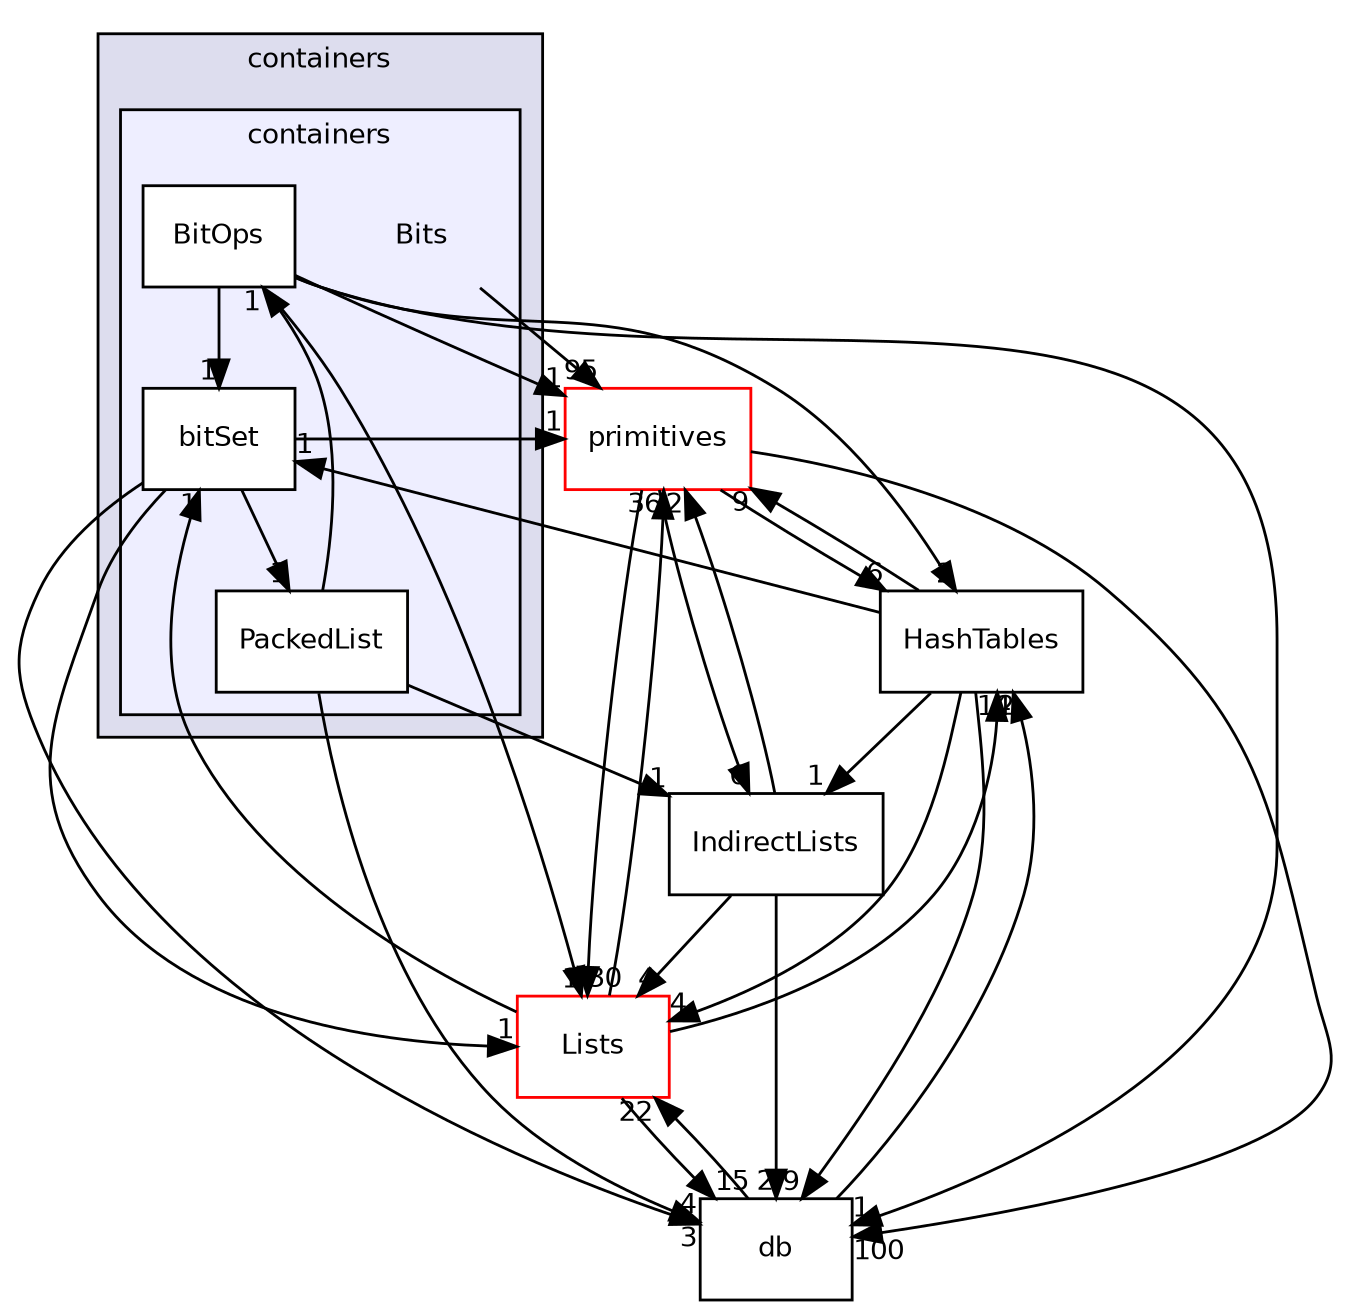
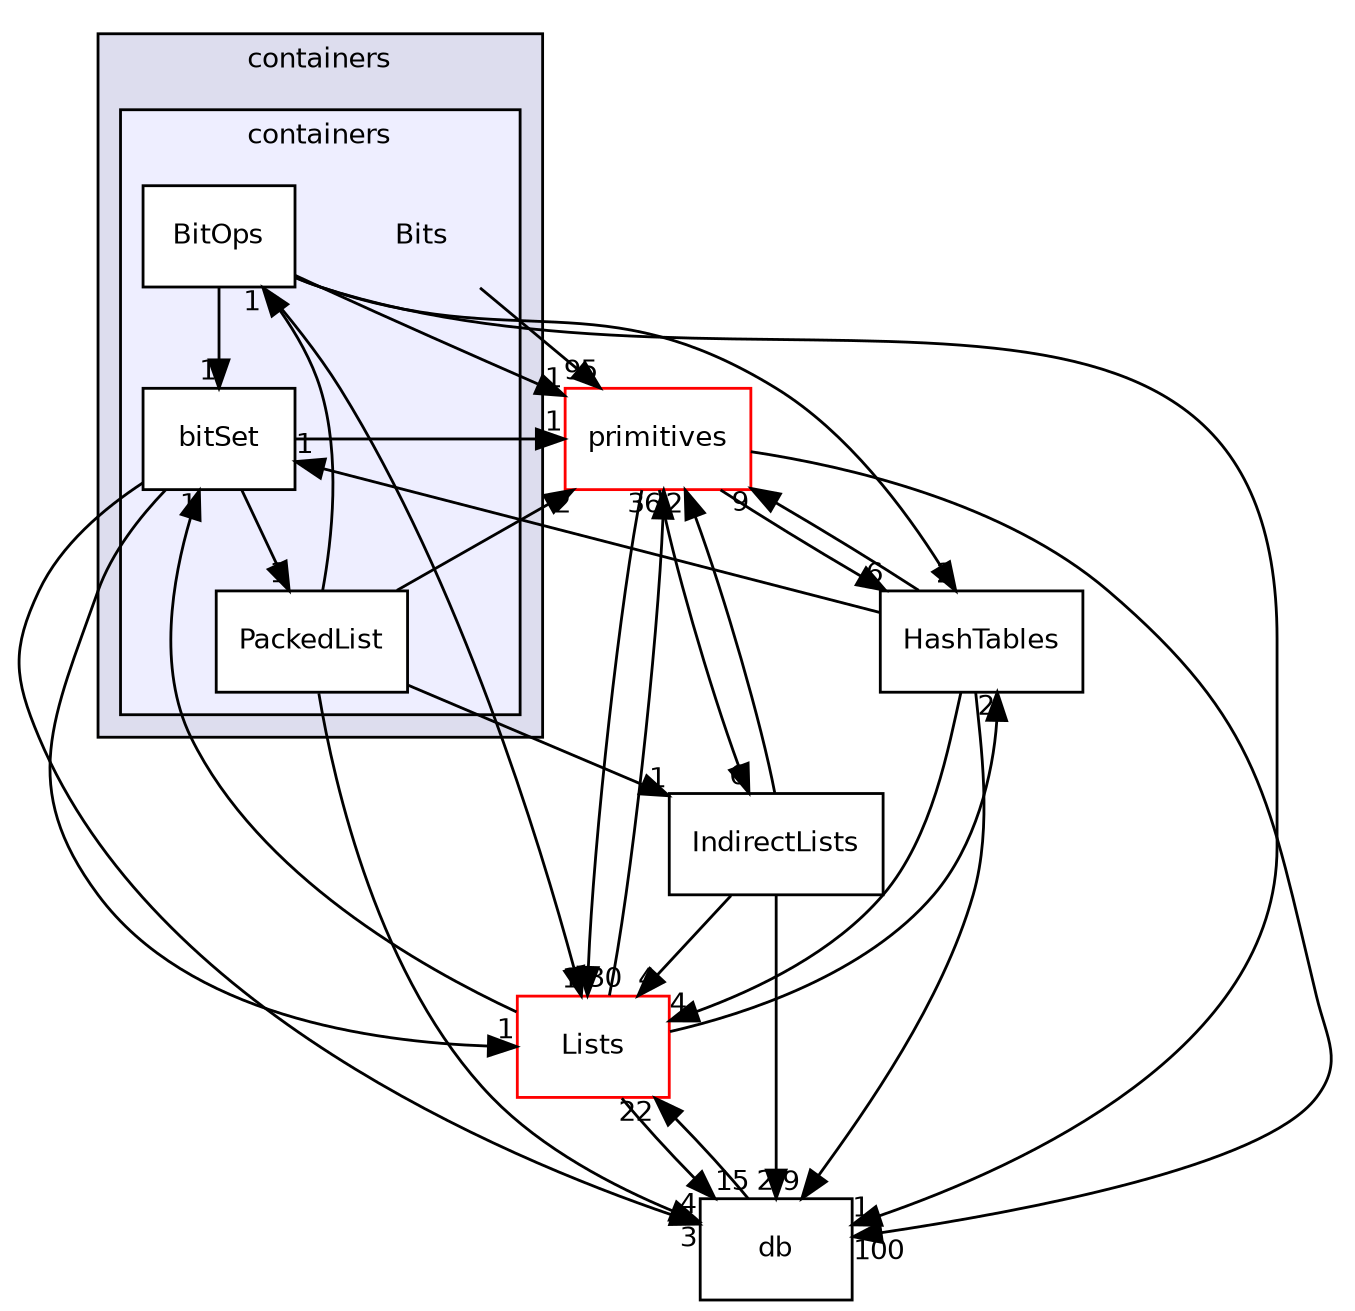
none -> (473, 547)
(889, 733) -> none
(990, 980) -> none
